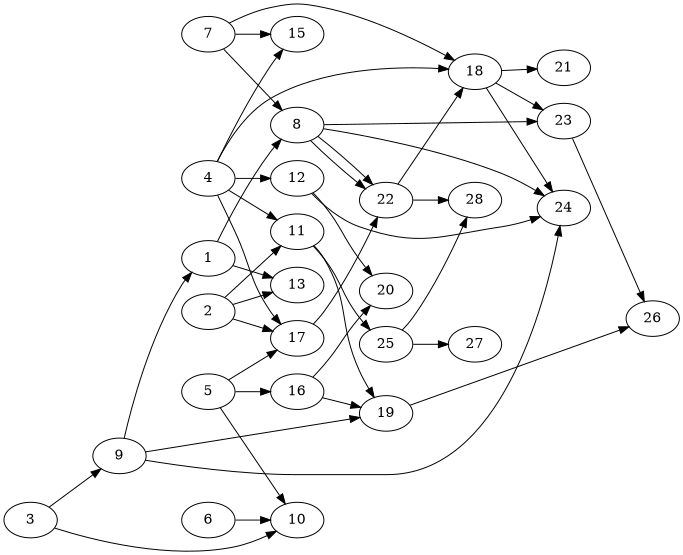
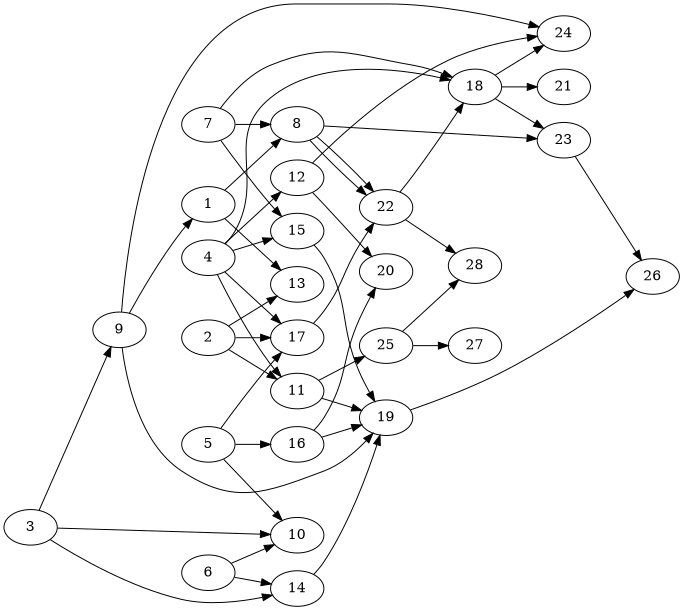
(432, 151) -> none
none -> (344, 317)
none -> (297, 589)
